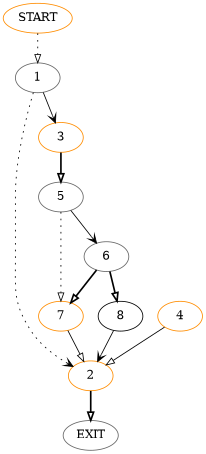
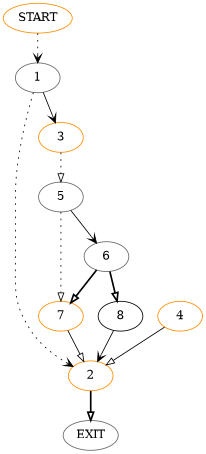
(38, 44) -> (38, 44)
(61, 163) -> (61, 163)
